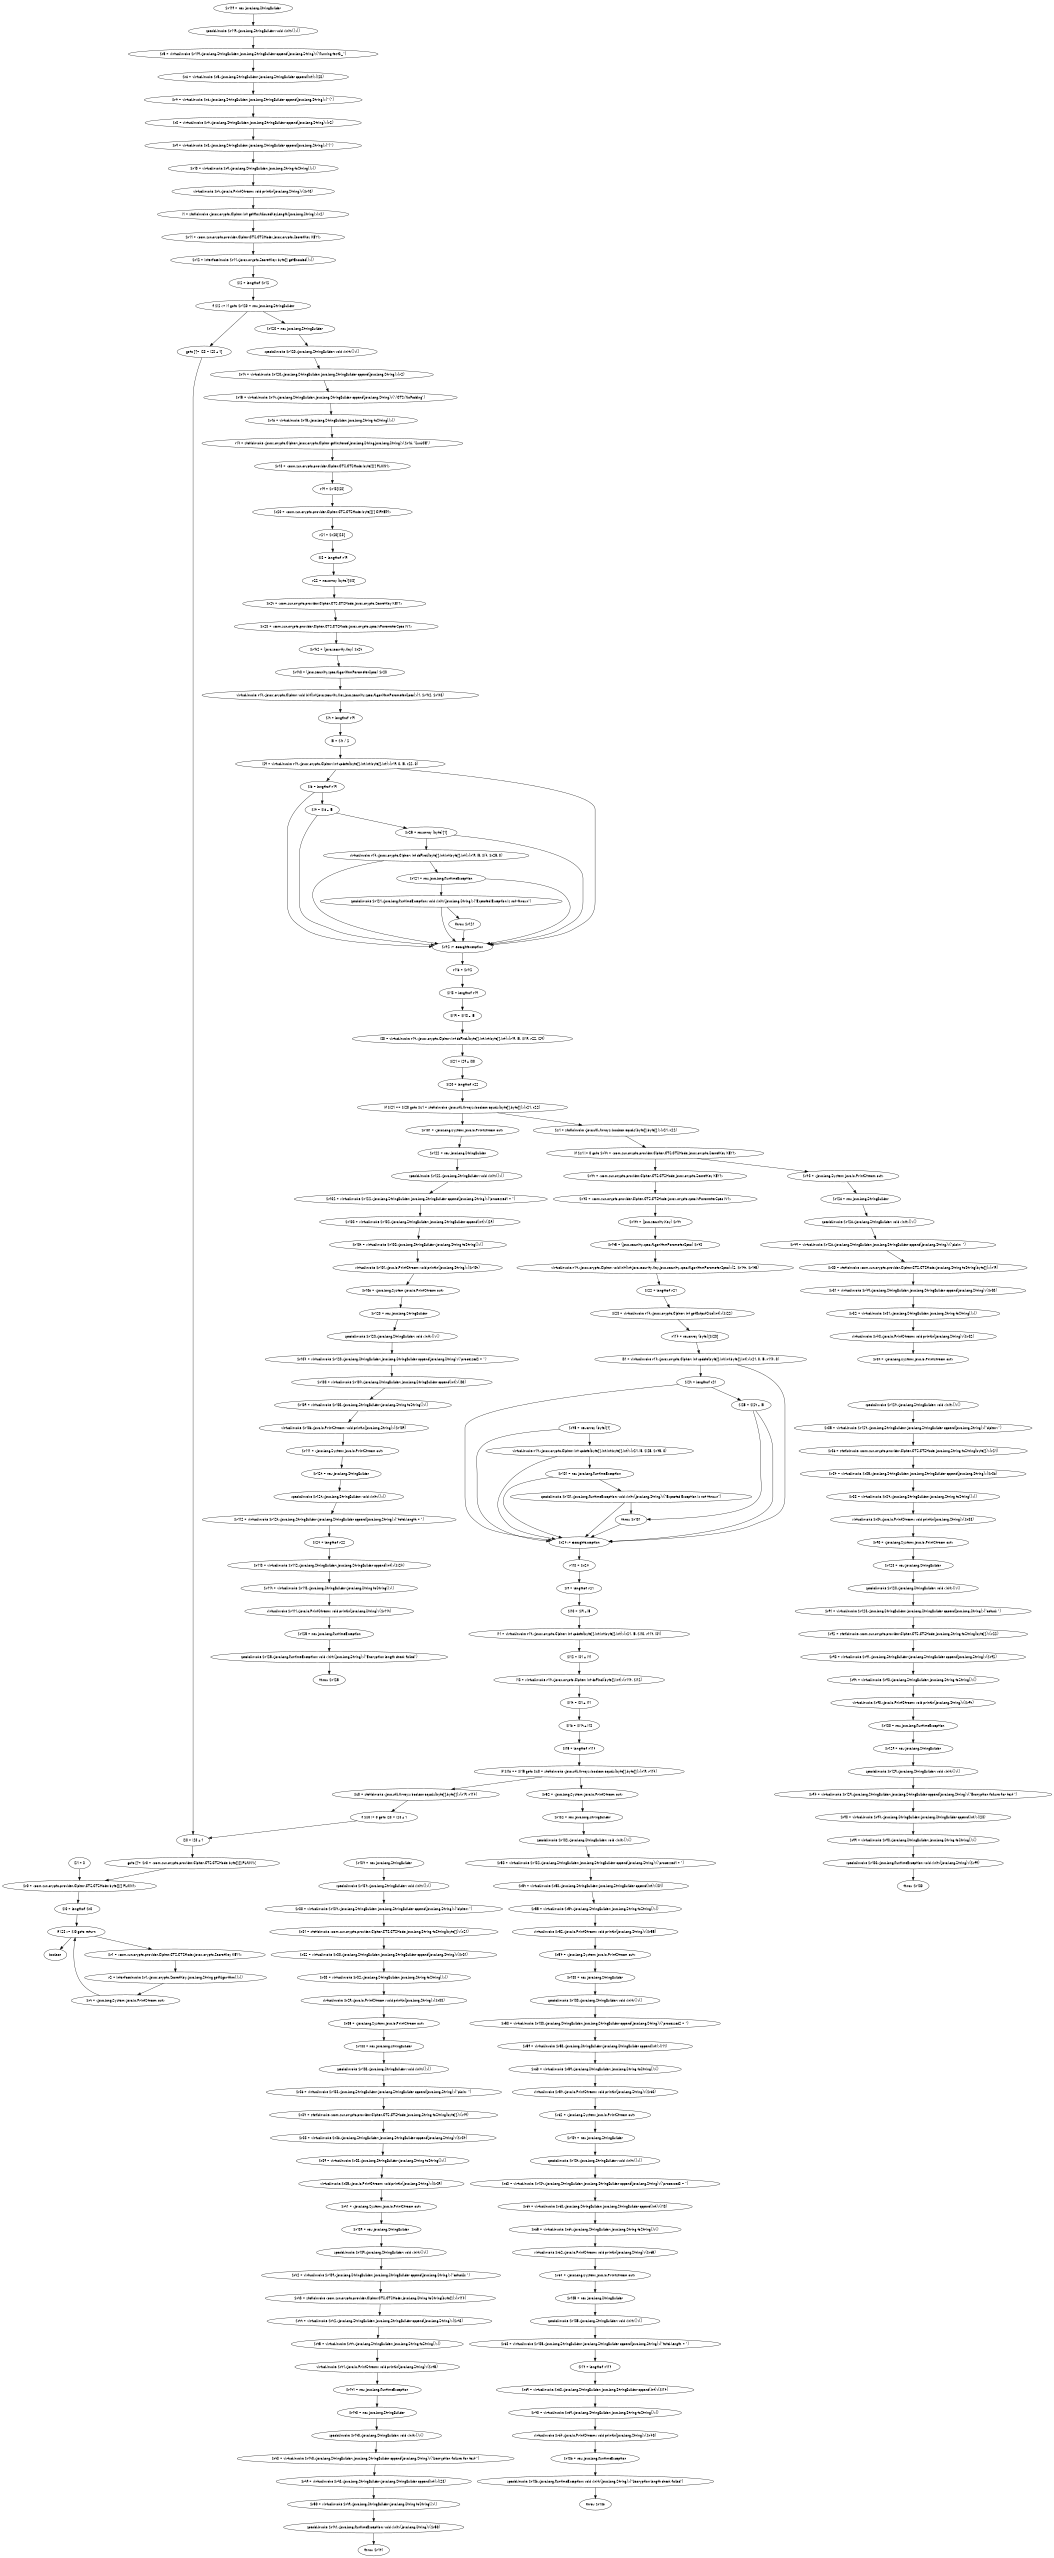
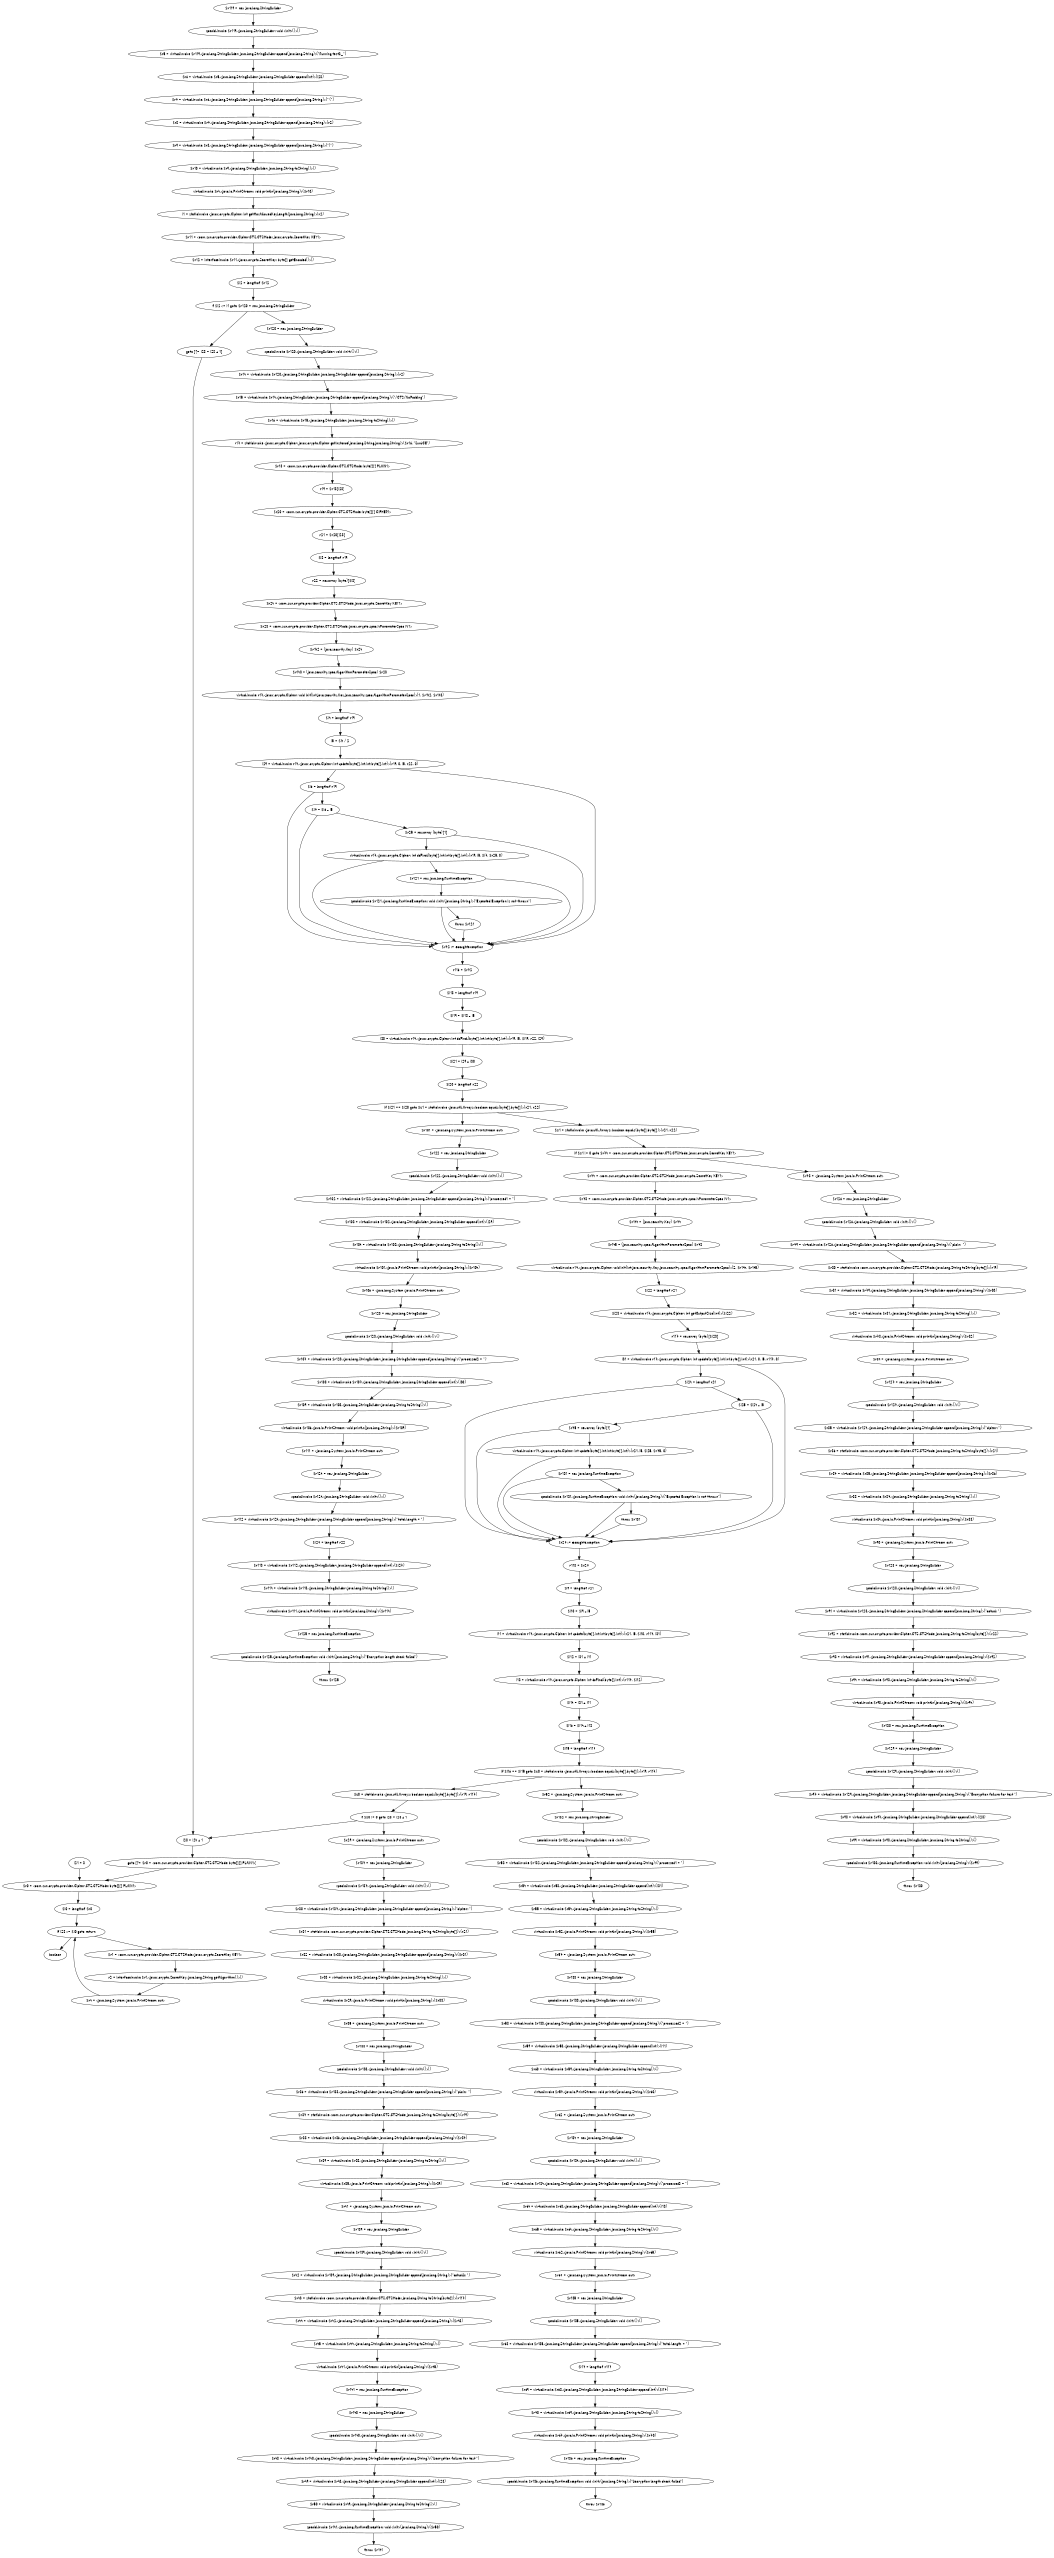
none -> (913, 1382)
(749, 1506) -> (675, 1416)
(193, 1840) -> (193, 1840)
none -> (384, 1840)
